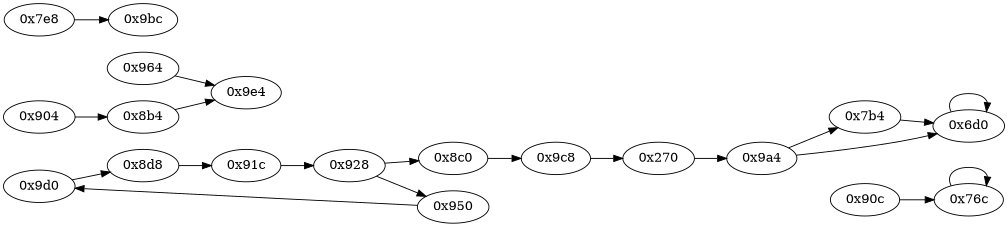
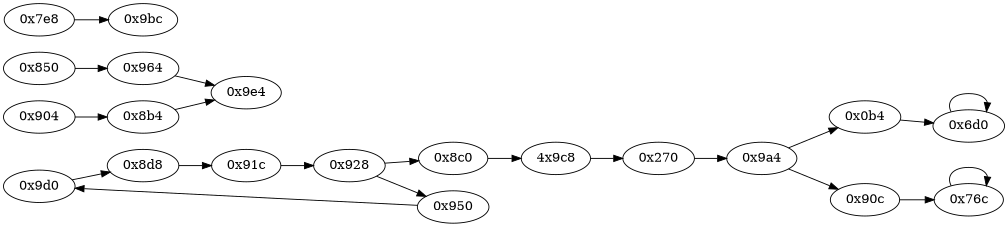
none -> (39, 68)
(865, 117) -> (865, 117)
(863, 147) -> (809, 177)
(556, 158) -> (556, 158)
